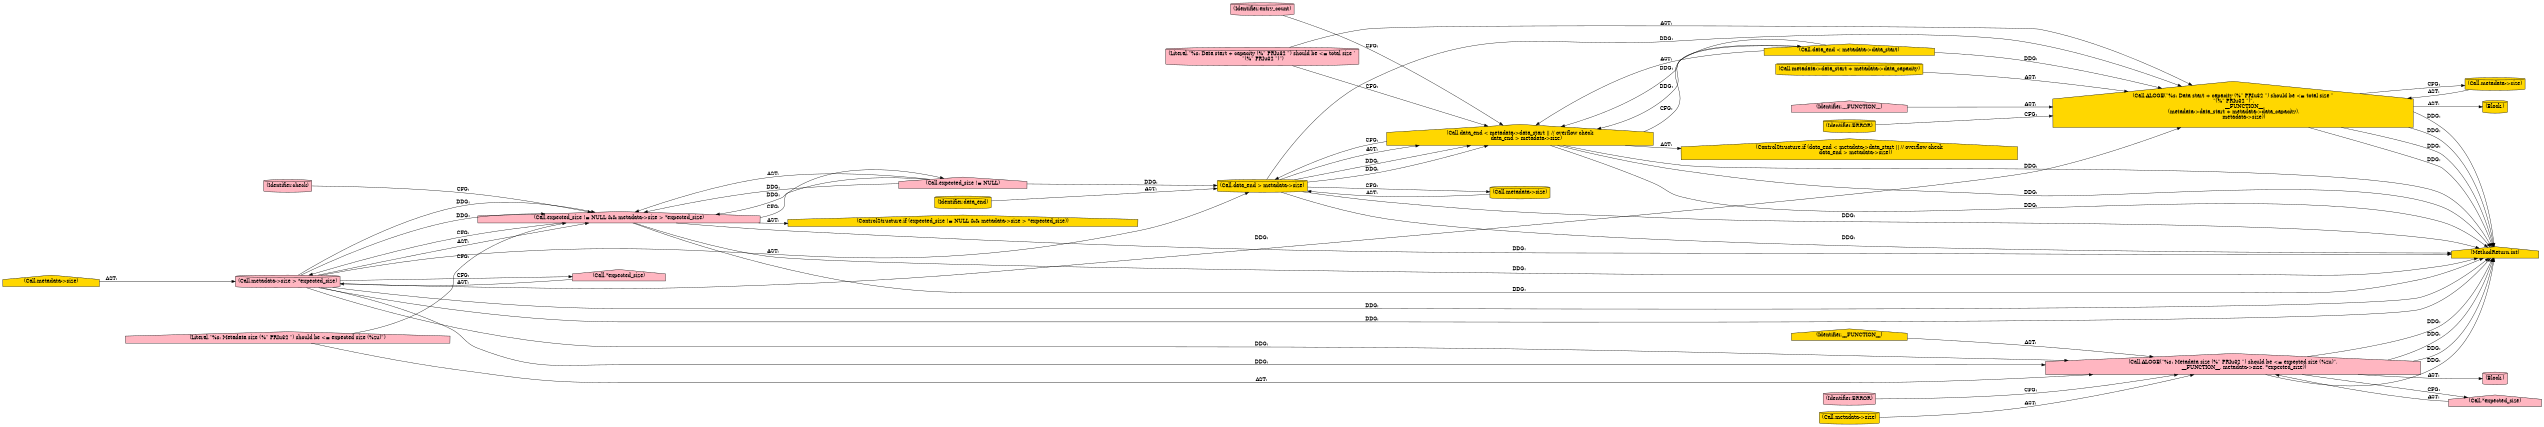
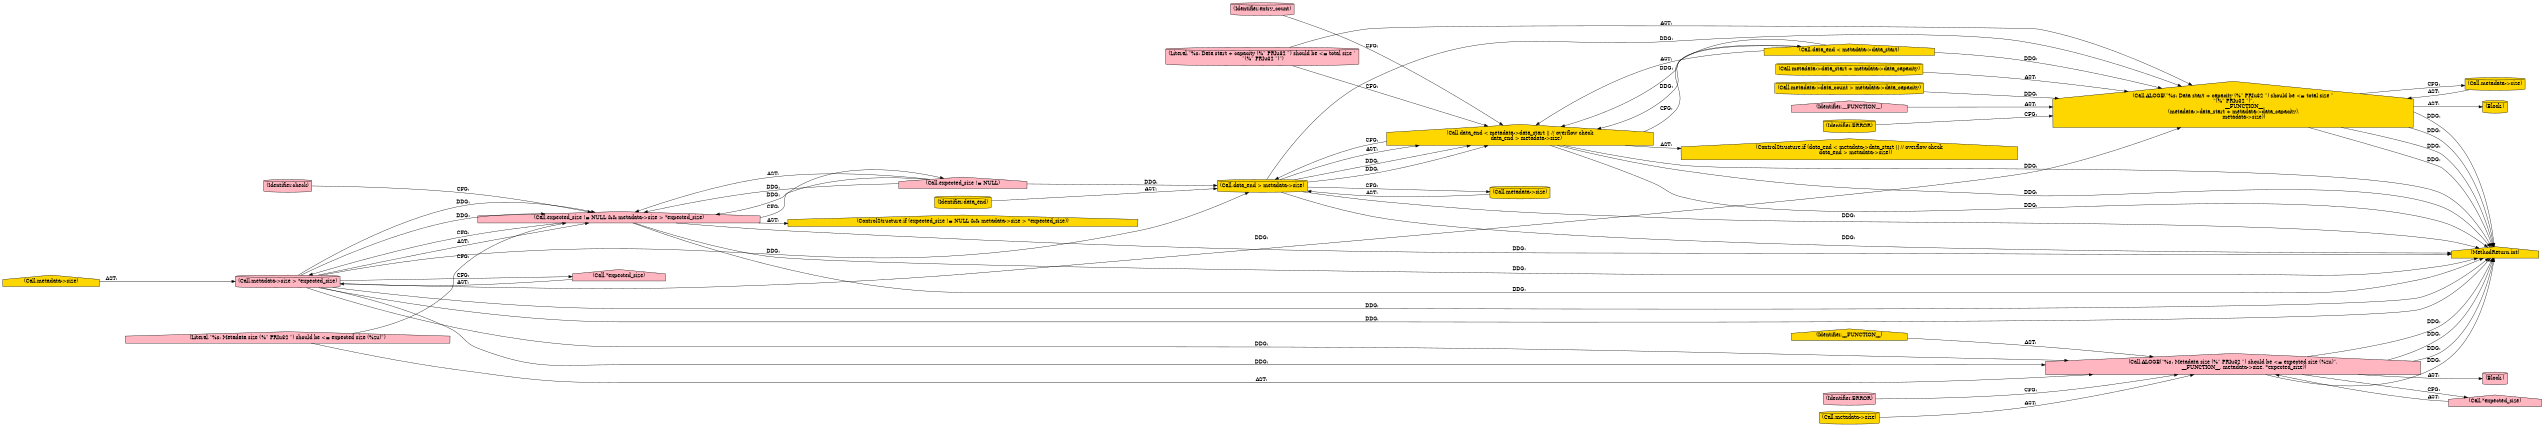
none -> (1849, 88)
(774, 251) -> (774, 251)
